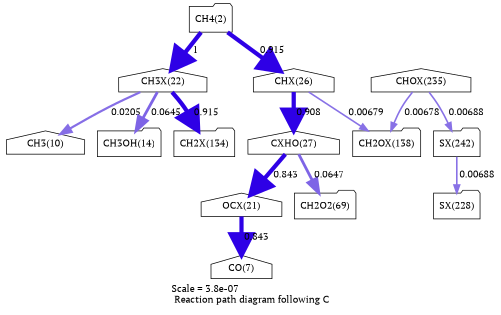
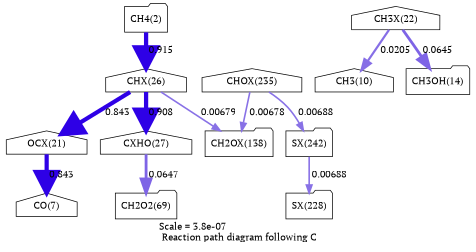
(193, 43) -> none
(204, 144) -> none
(275, 167) -> (105, 108)
